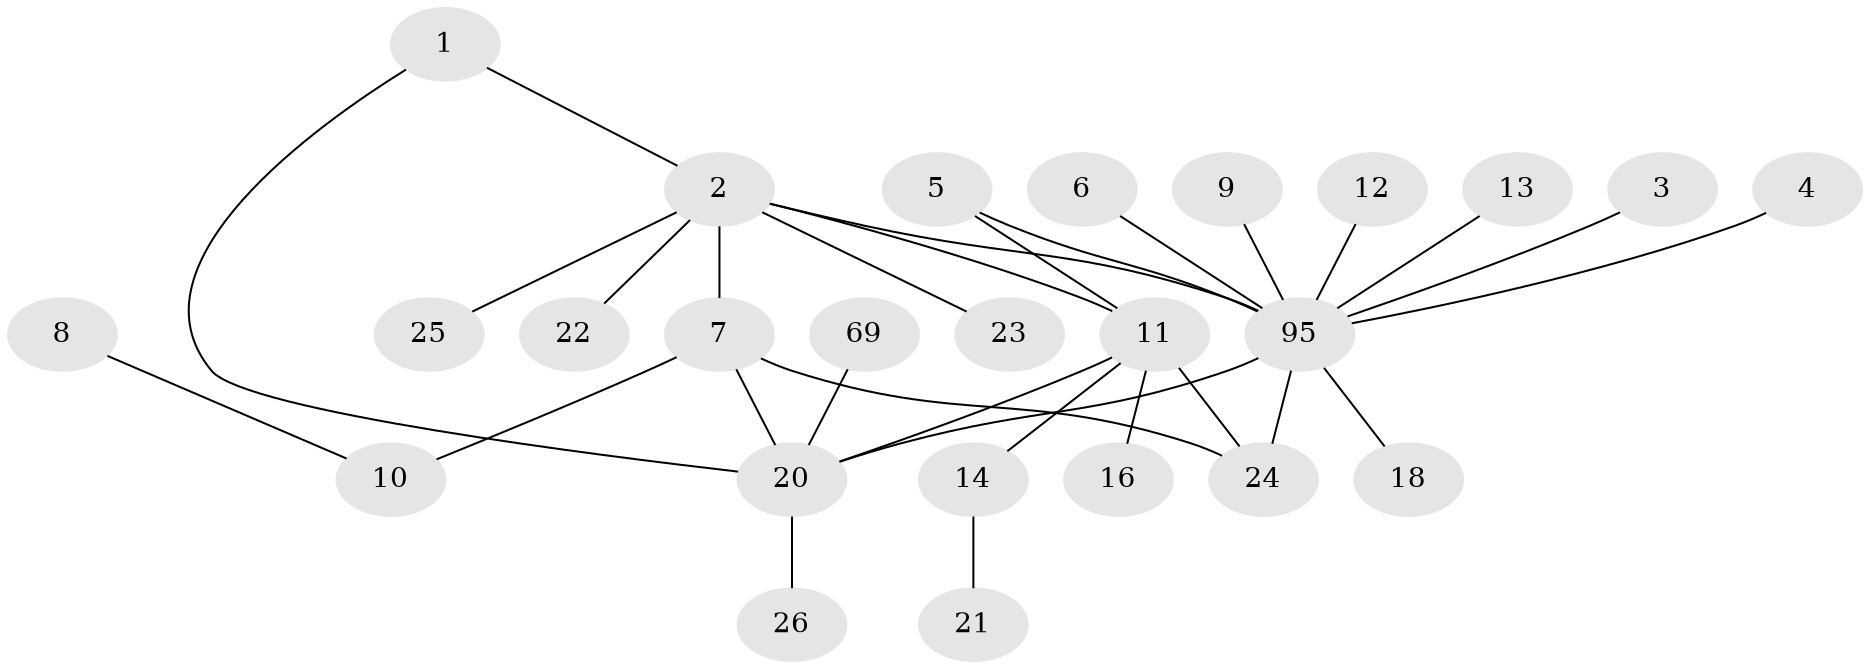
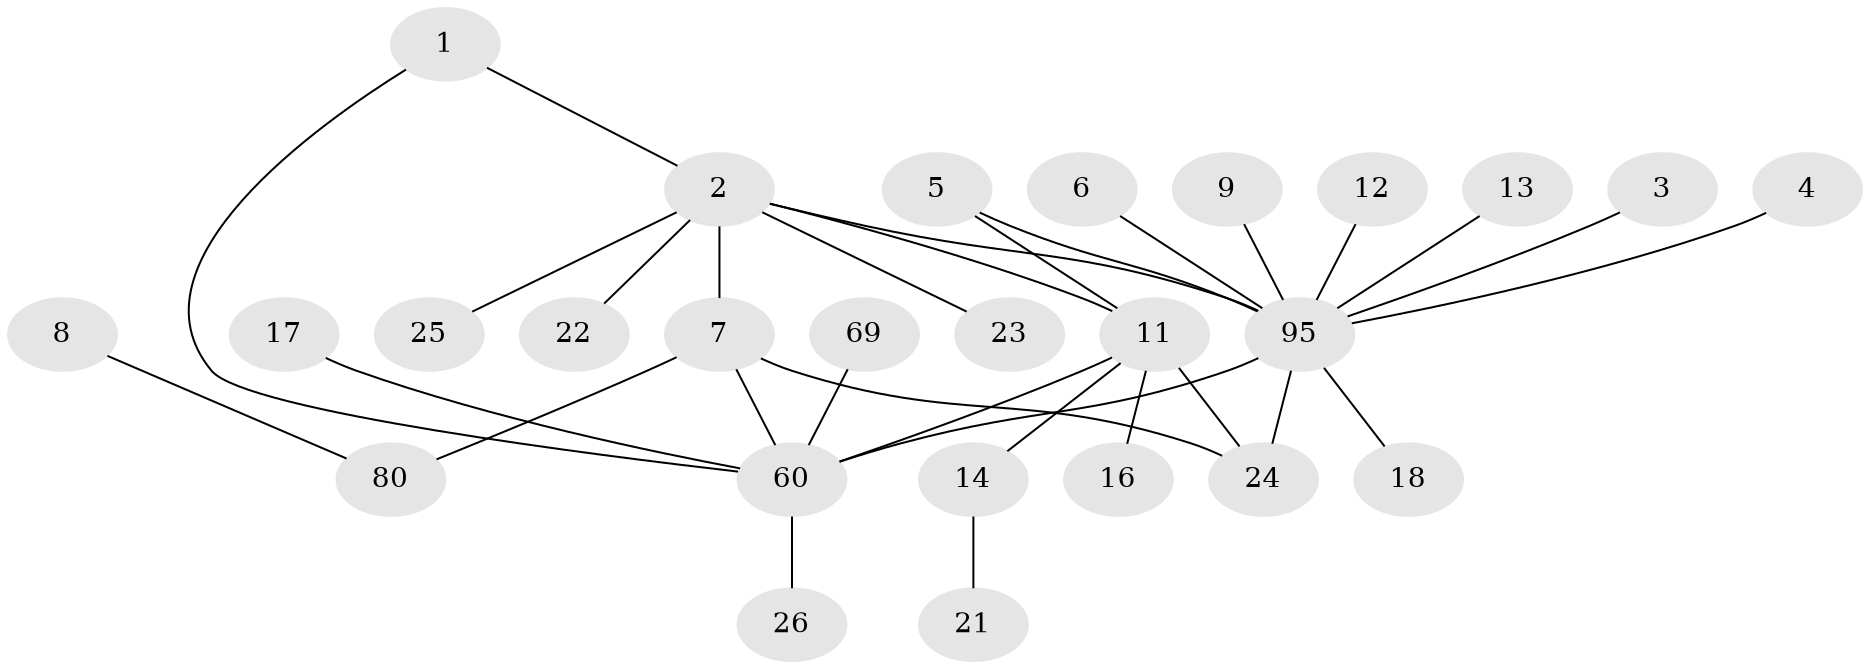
none -> (284, 335)
(391, 480) -> (391, 480)
(792, 480) -> (792, 480)
